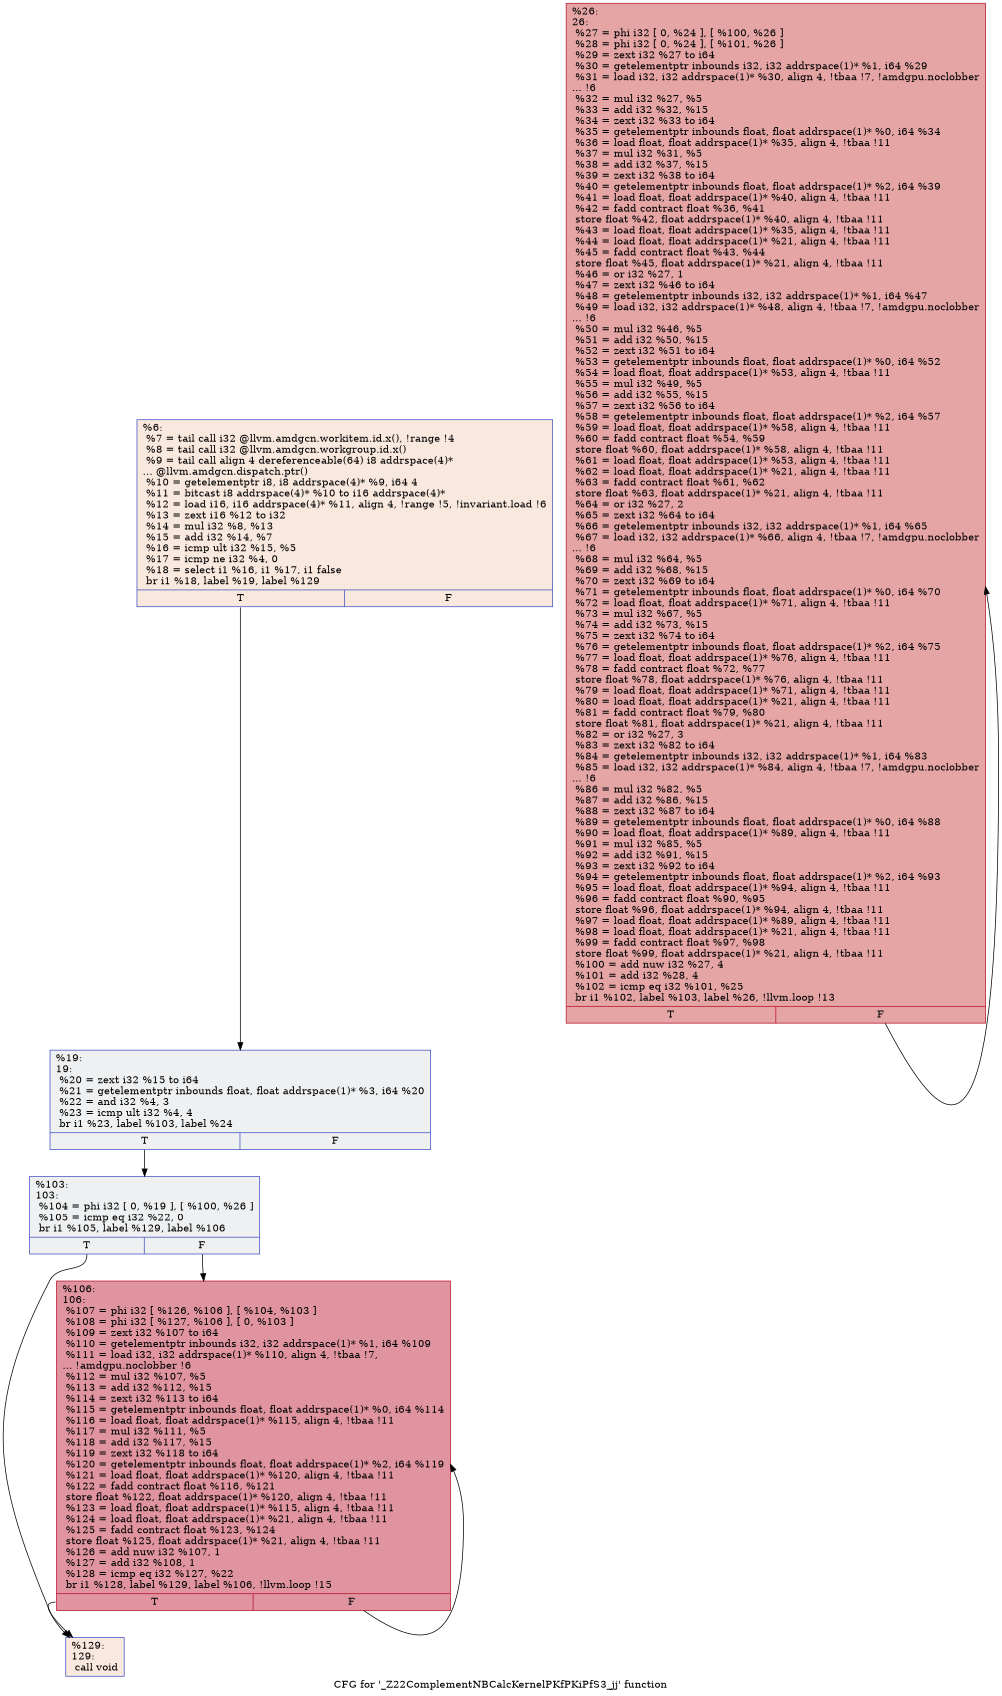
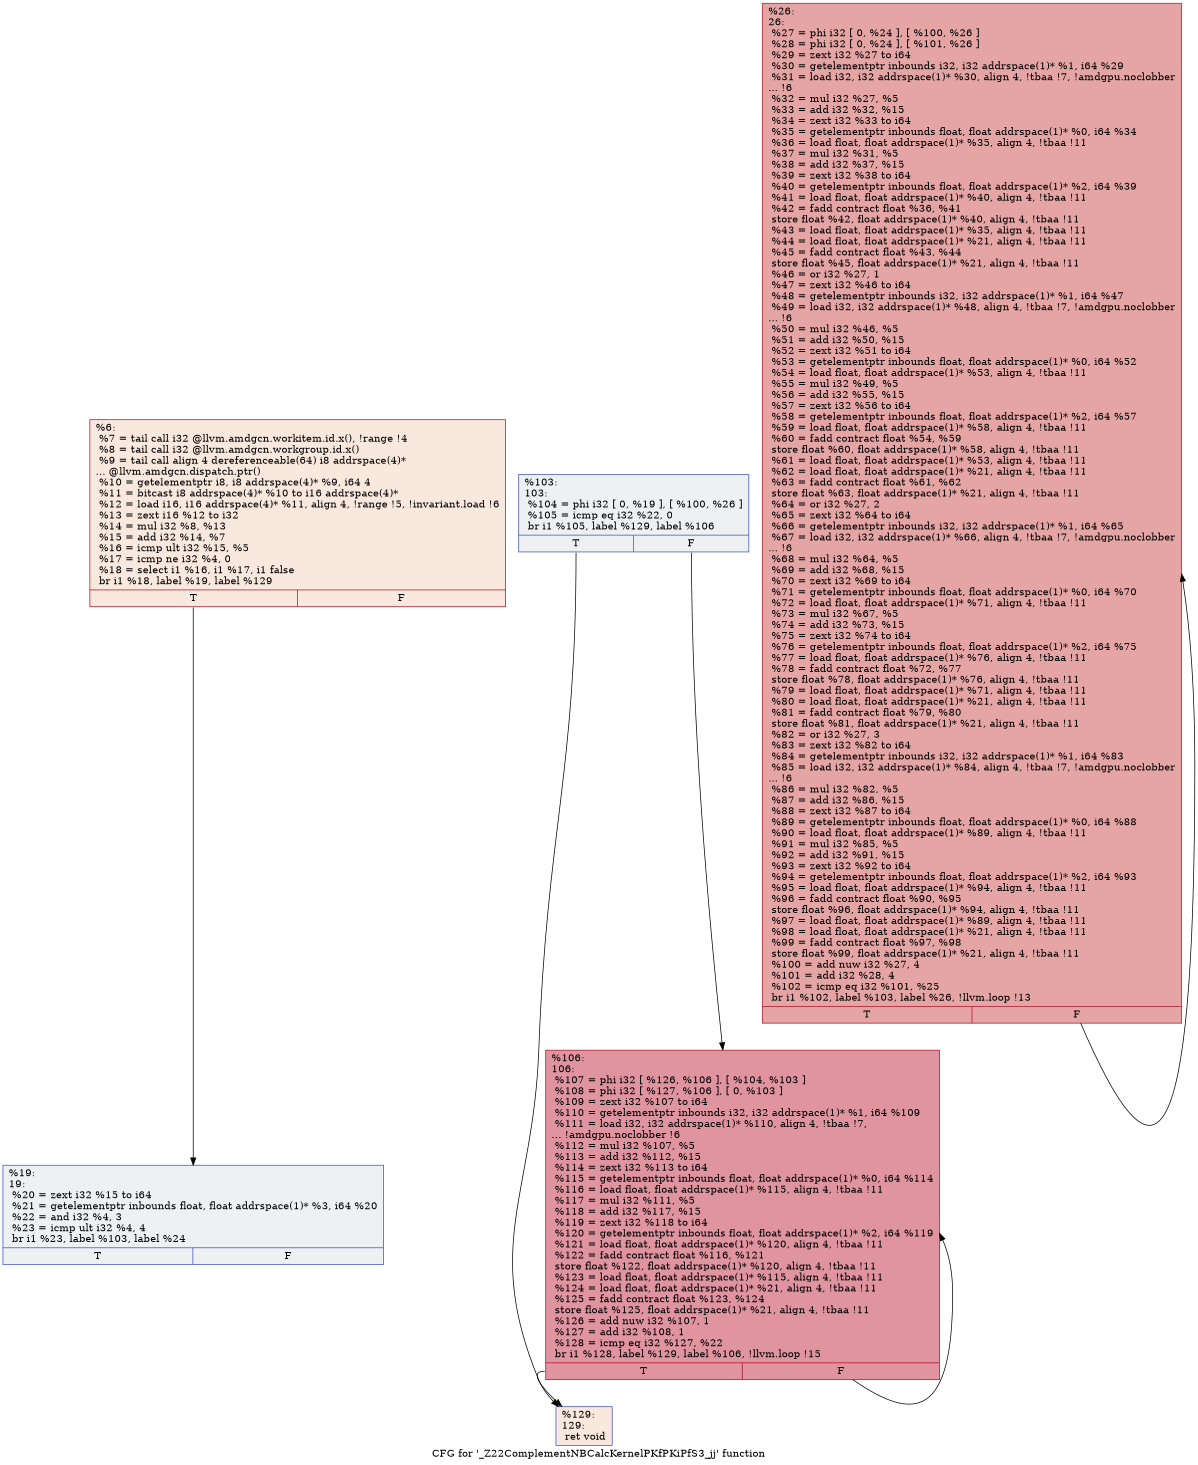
(345, 513) -> (298, 513)
(145, 1159) -> none
(95, 1667) -> (584, 1437)
